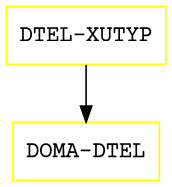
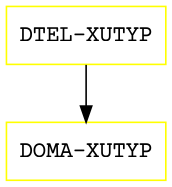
(86, 151) -> (86, 151)
